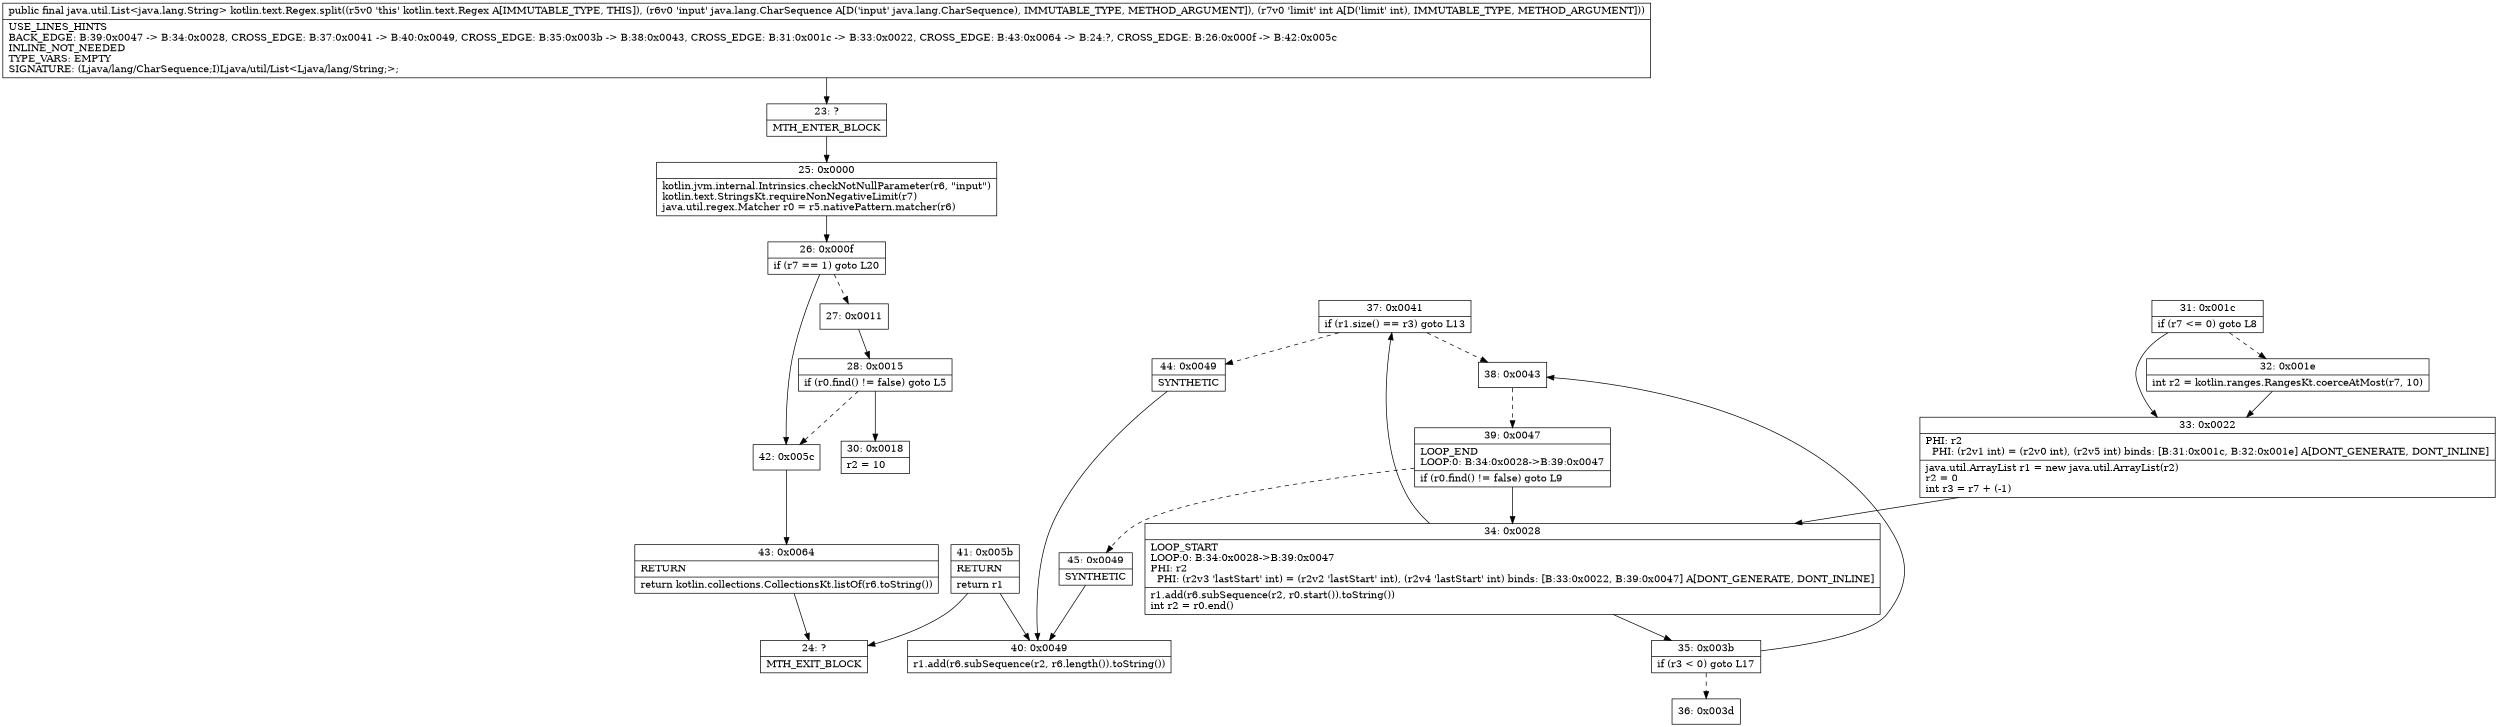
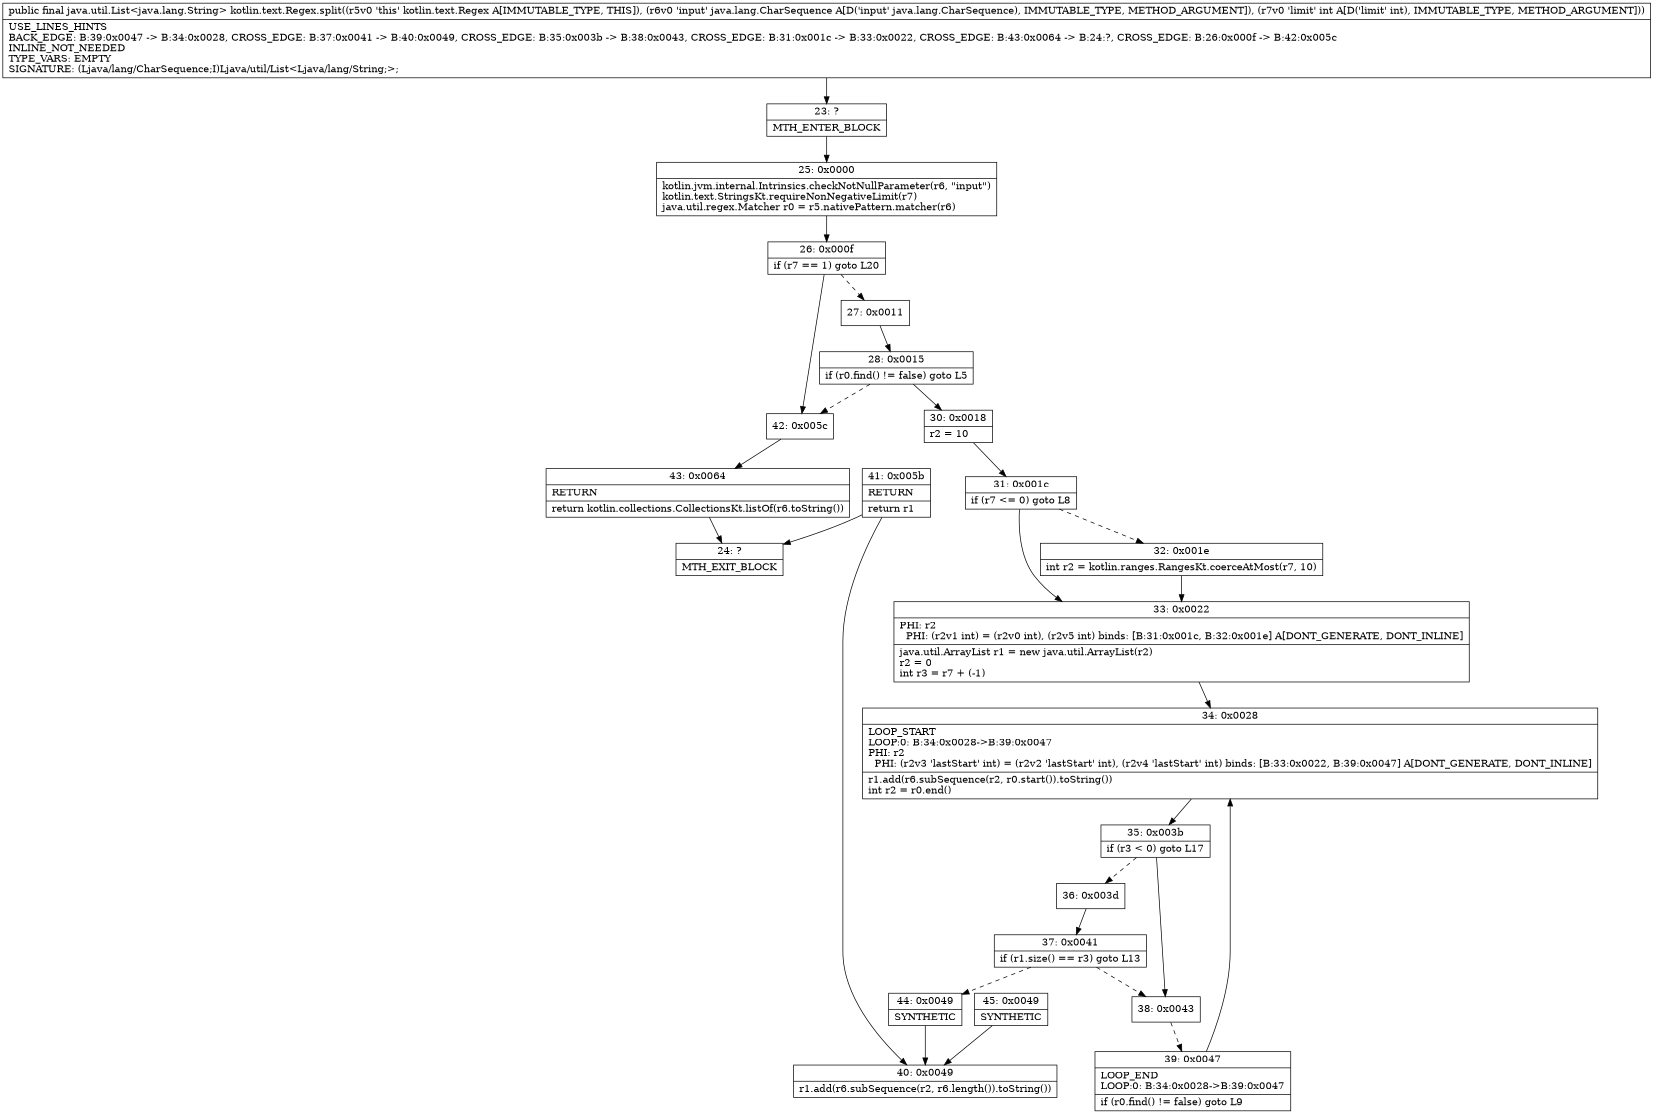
(1389, 437) -> (1082, 918)
none -> (987, 457)
(1257, 491) -> none
